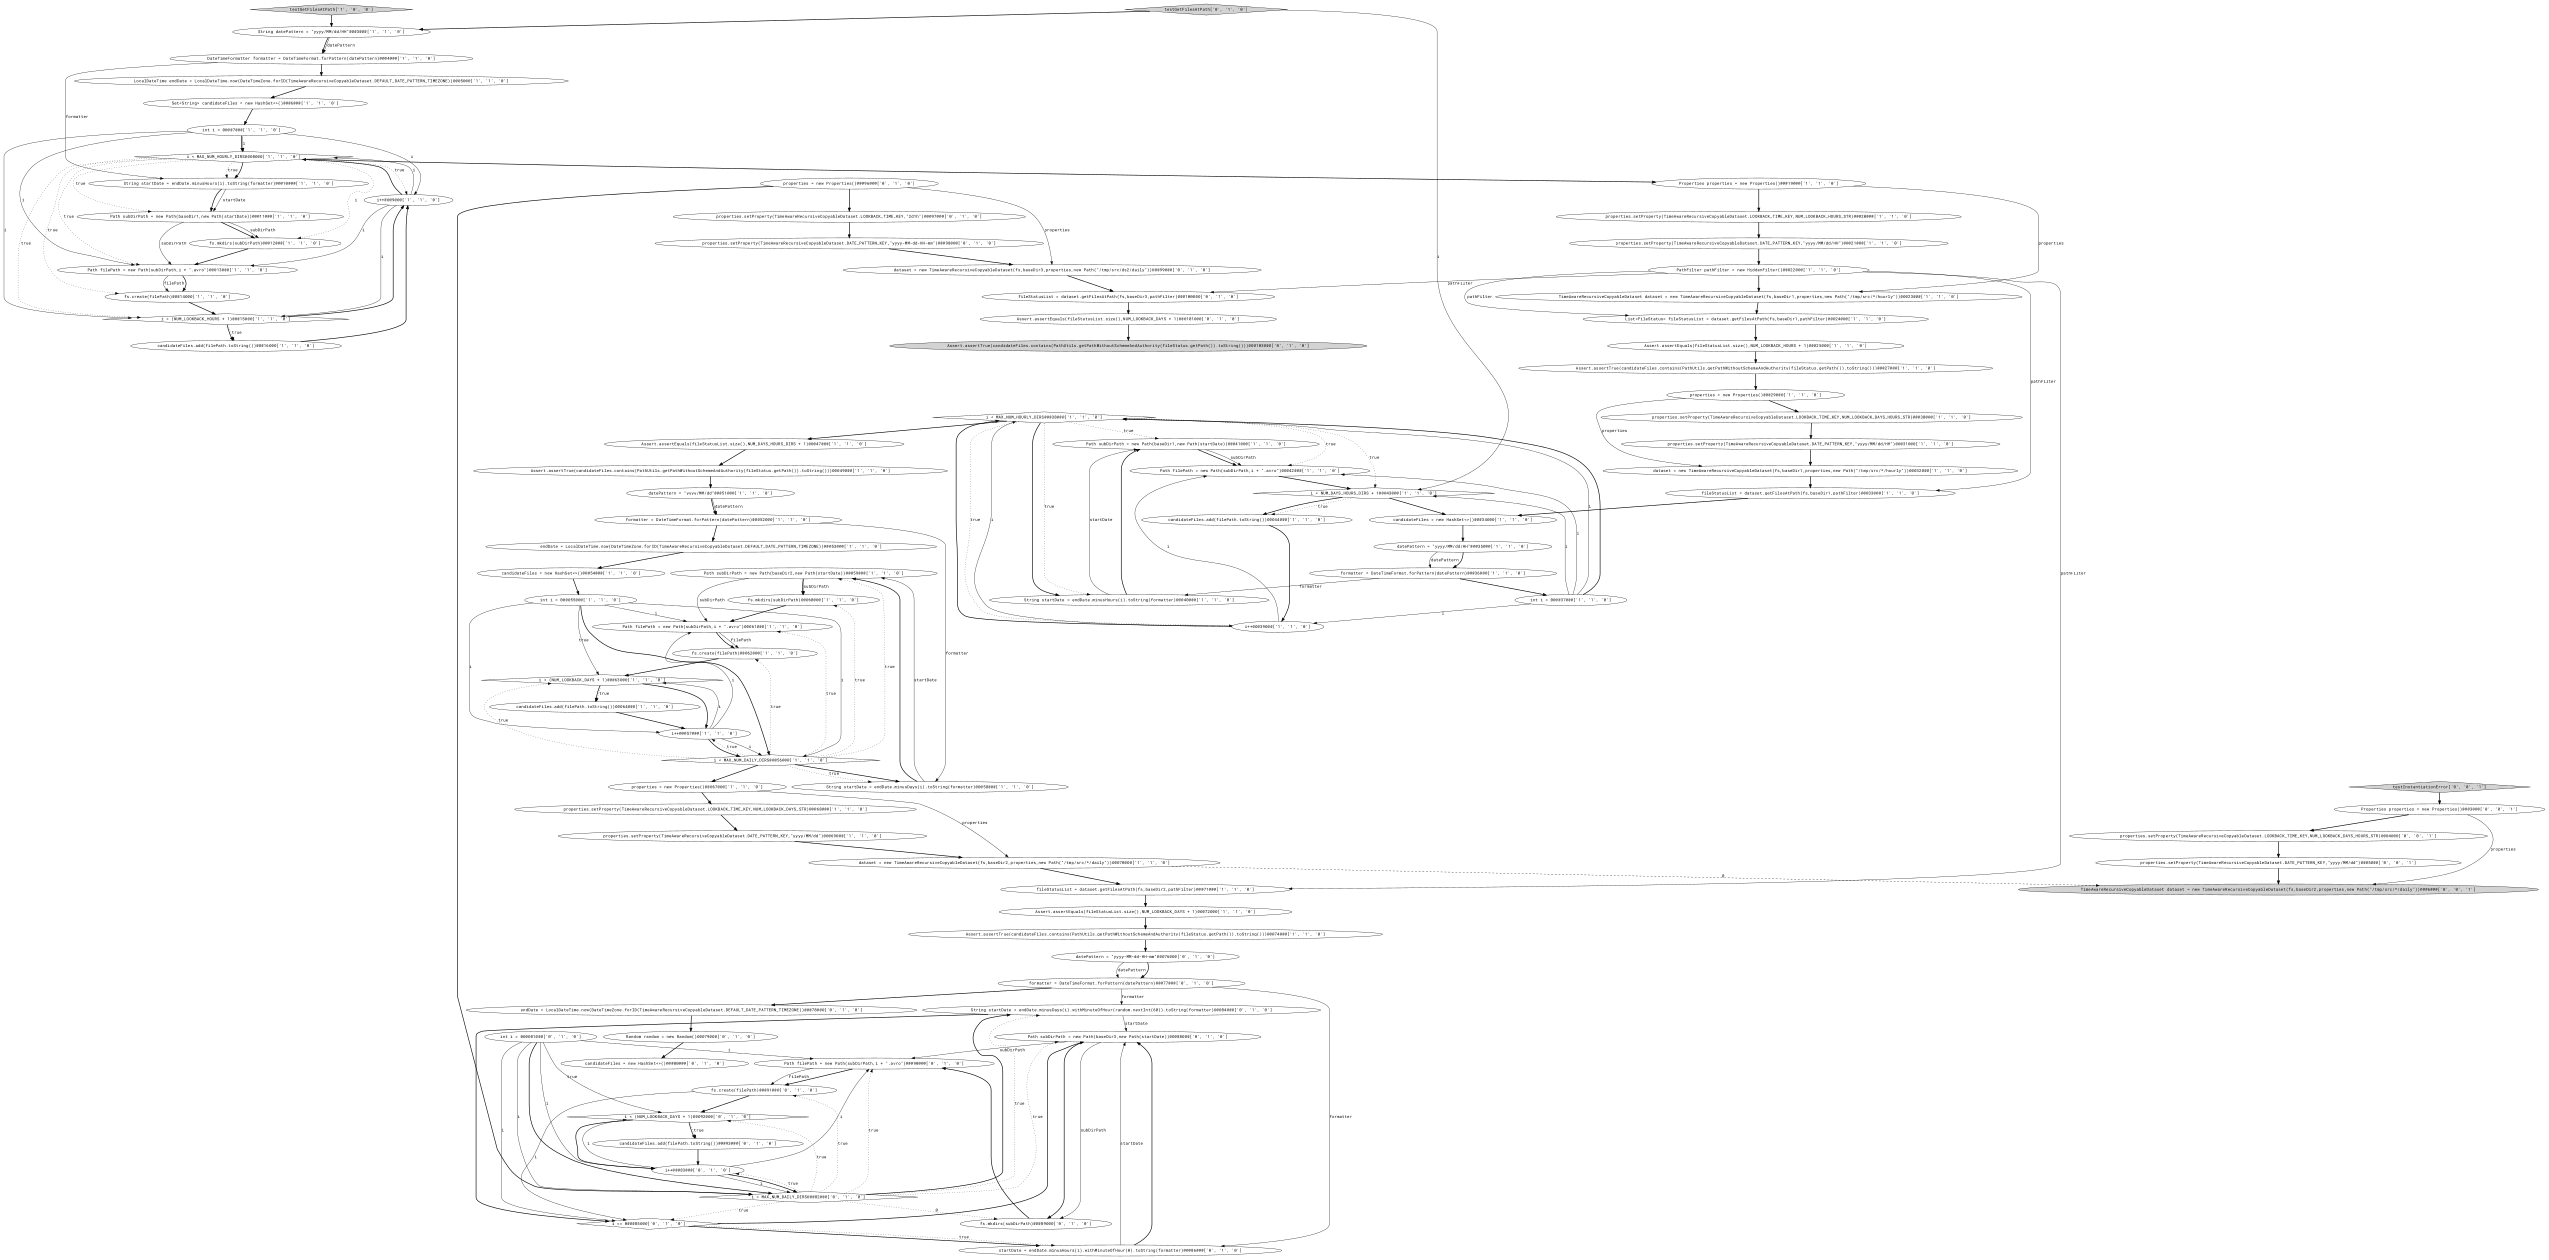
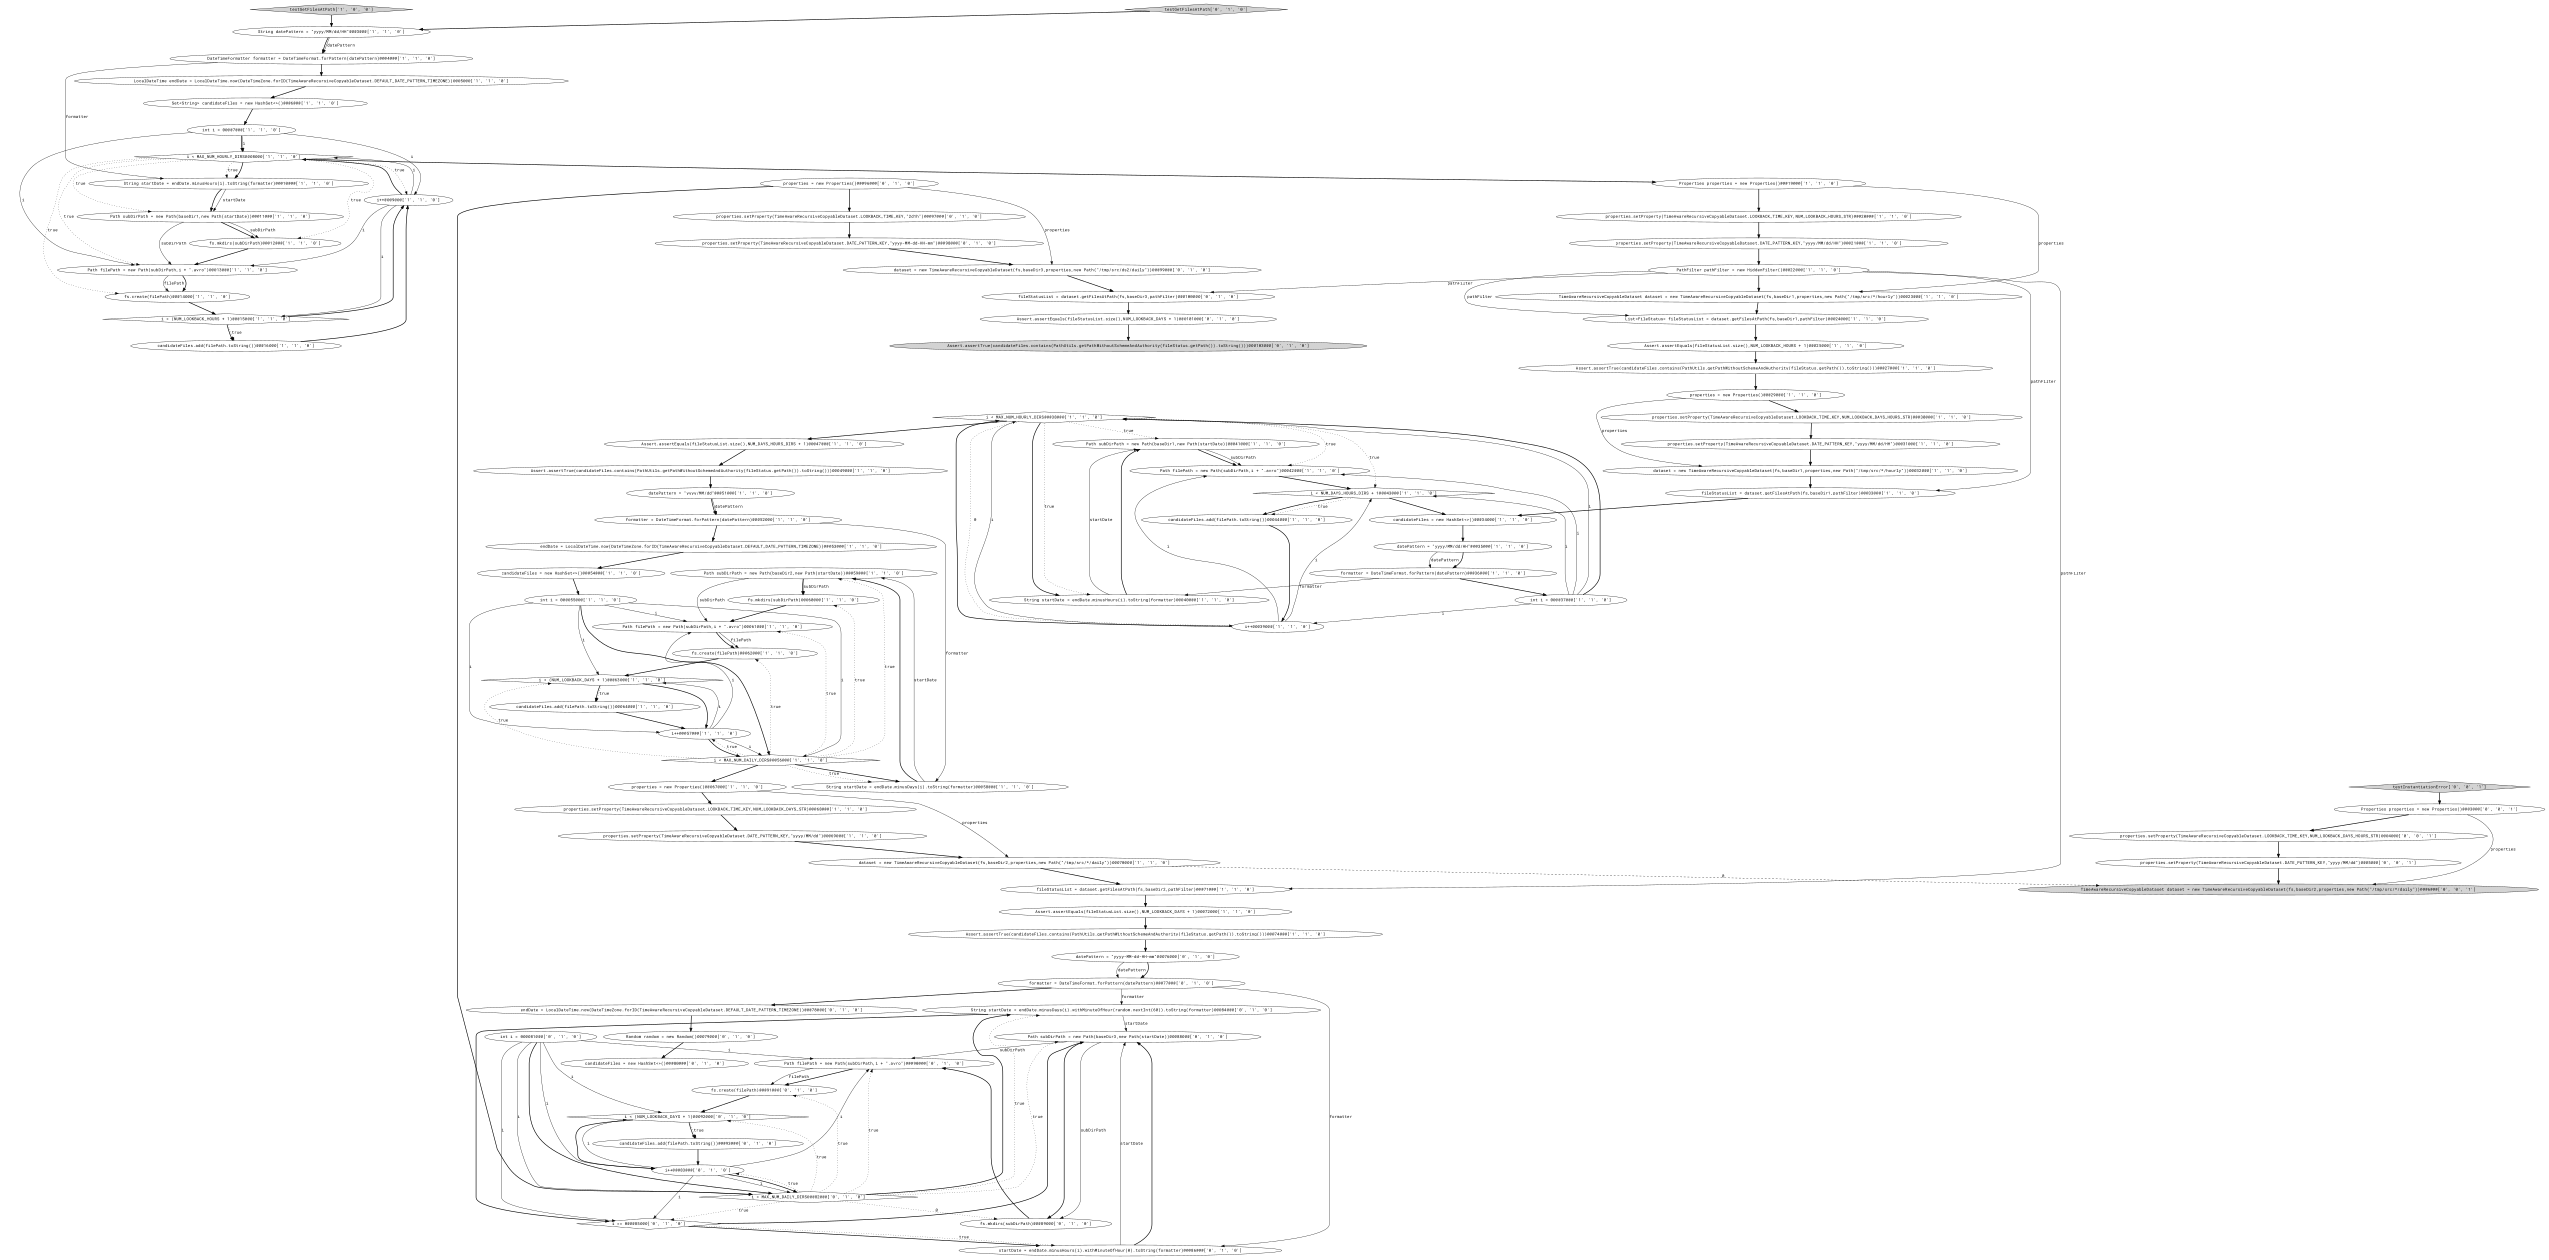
(4, 197) -> none
(356, 200) -> (356, 200)
(1437, 215) -> (1318, 555)
(22, 233) -> none
(975, 520) -> (975, 520)
(584, 640) -> (584, 640)
(572, 1077) -> (572, 1077)
(544, 1134) -> (674, 1196)
